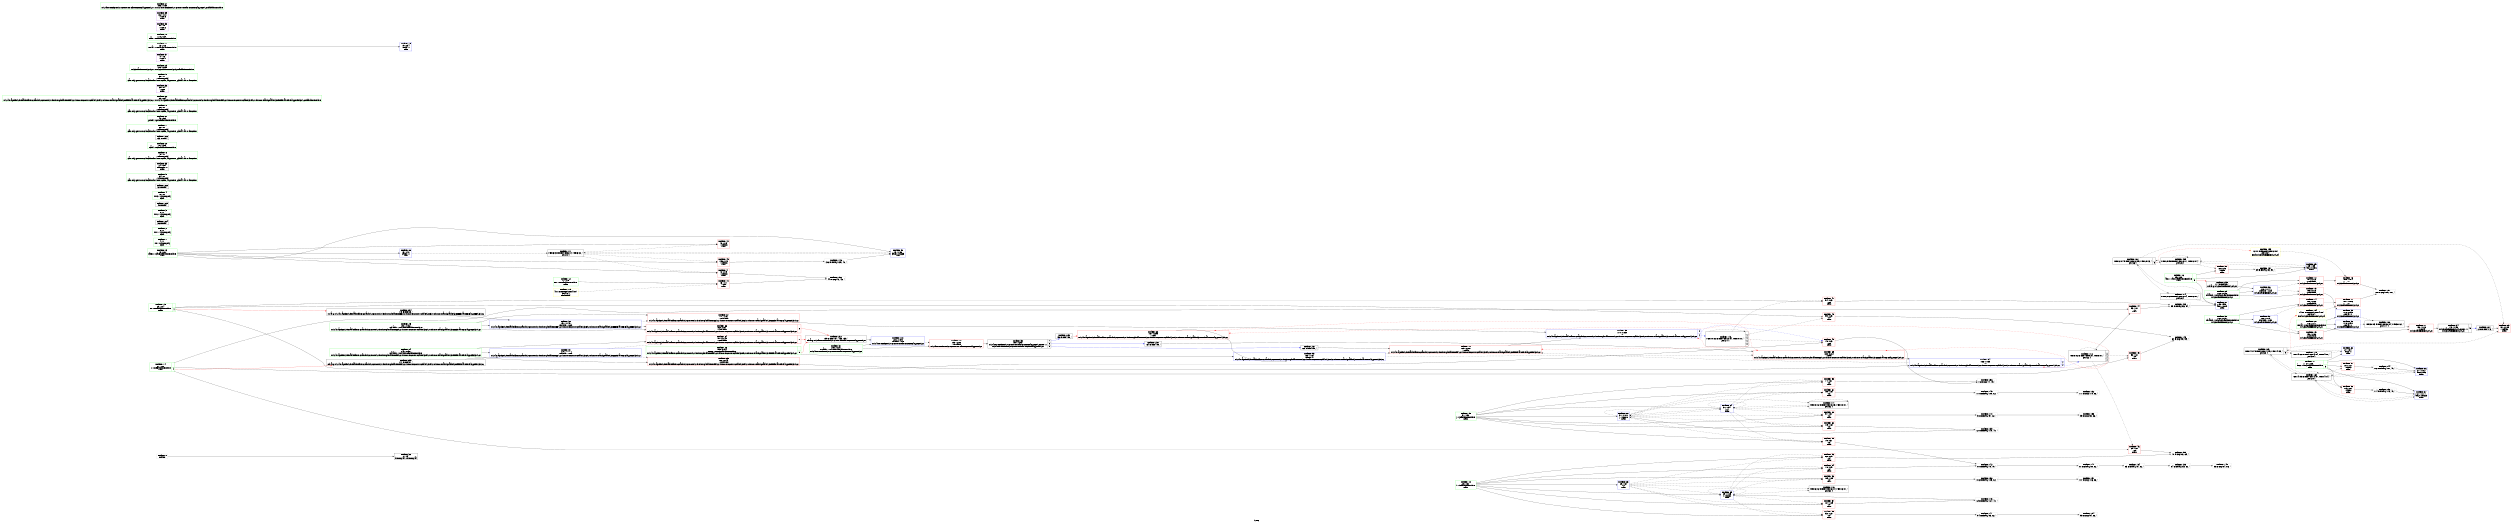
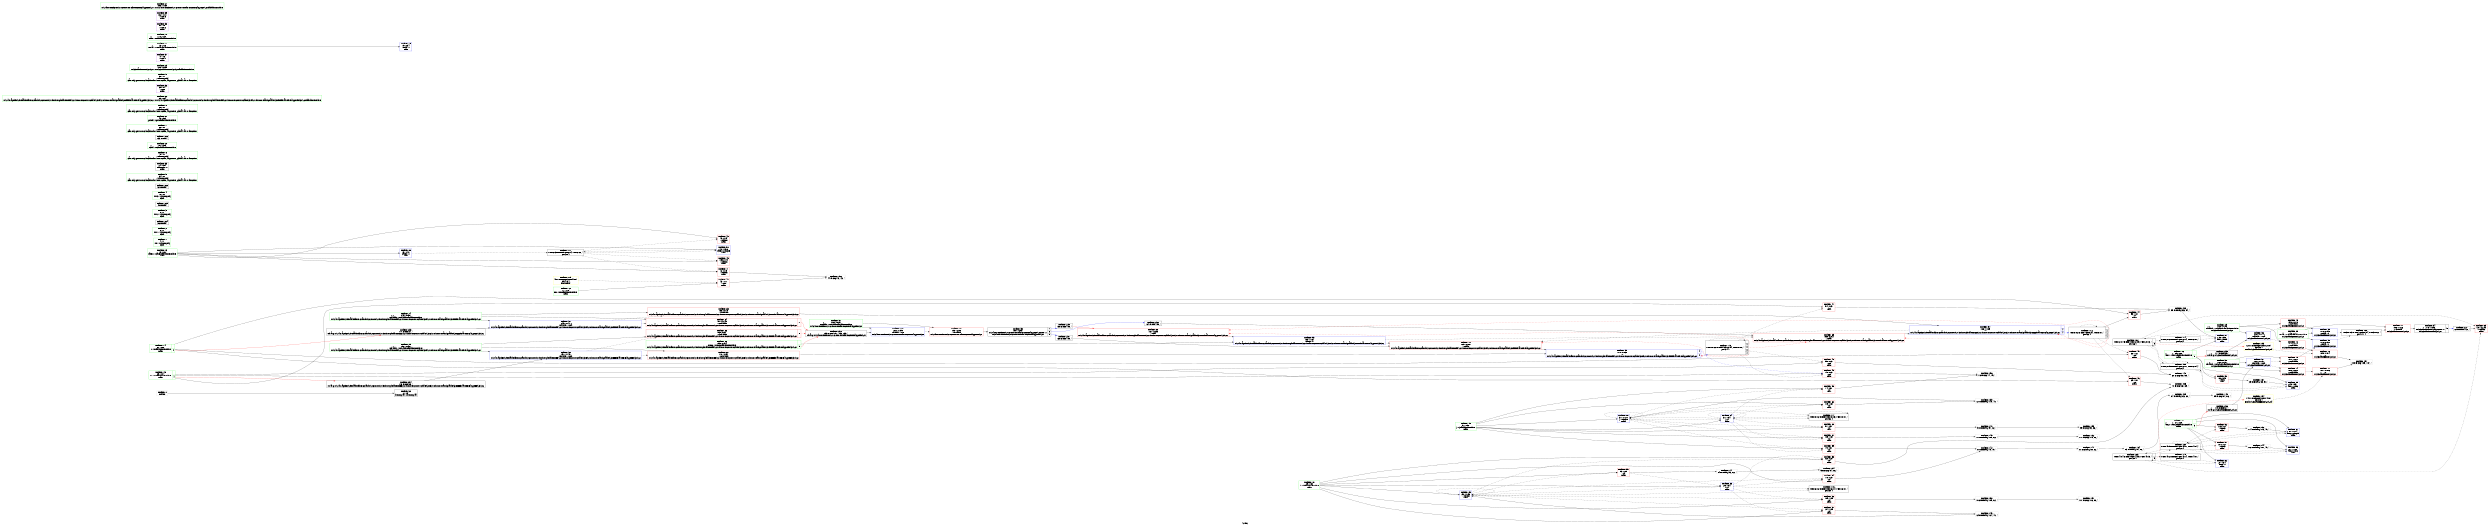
(836, 261) -> none
none -> (2222, 408)
(1725, 507) -> (1675, 479)
